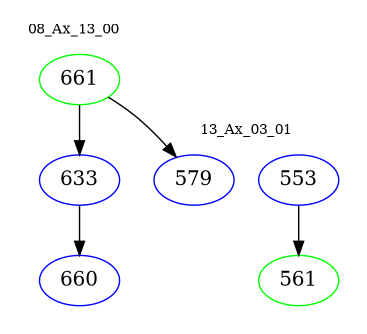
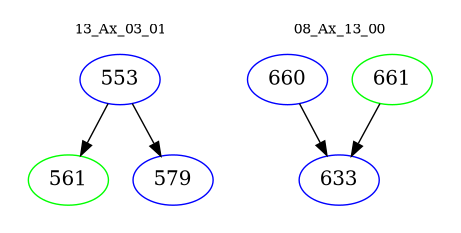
(152, 131) -> (143, 124)
(80, 223) -> (310, 123)
